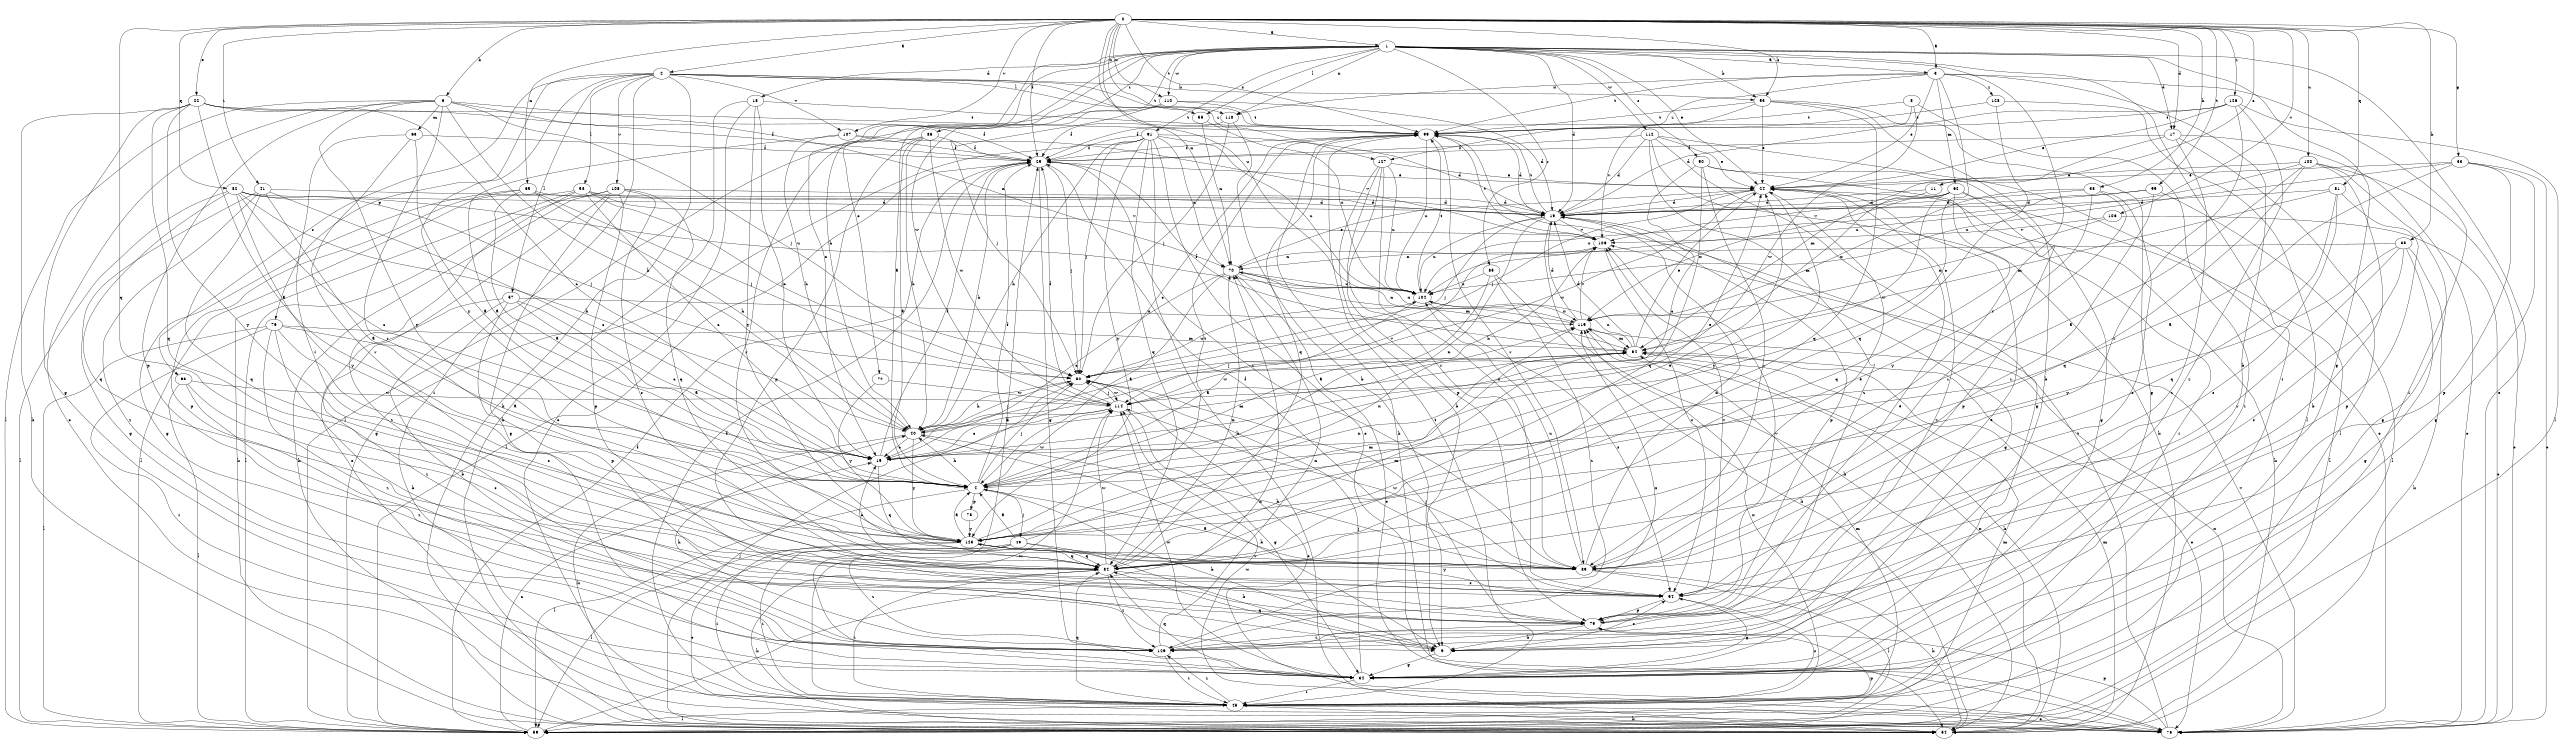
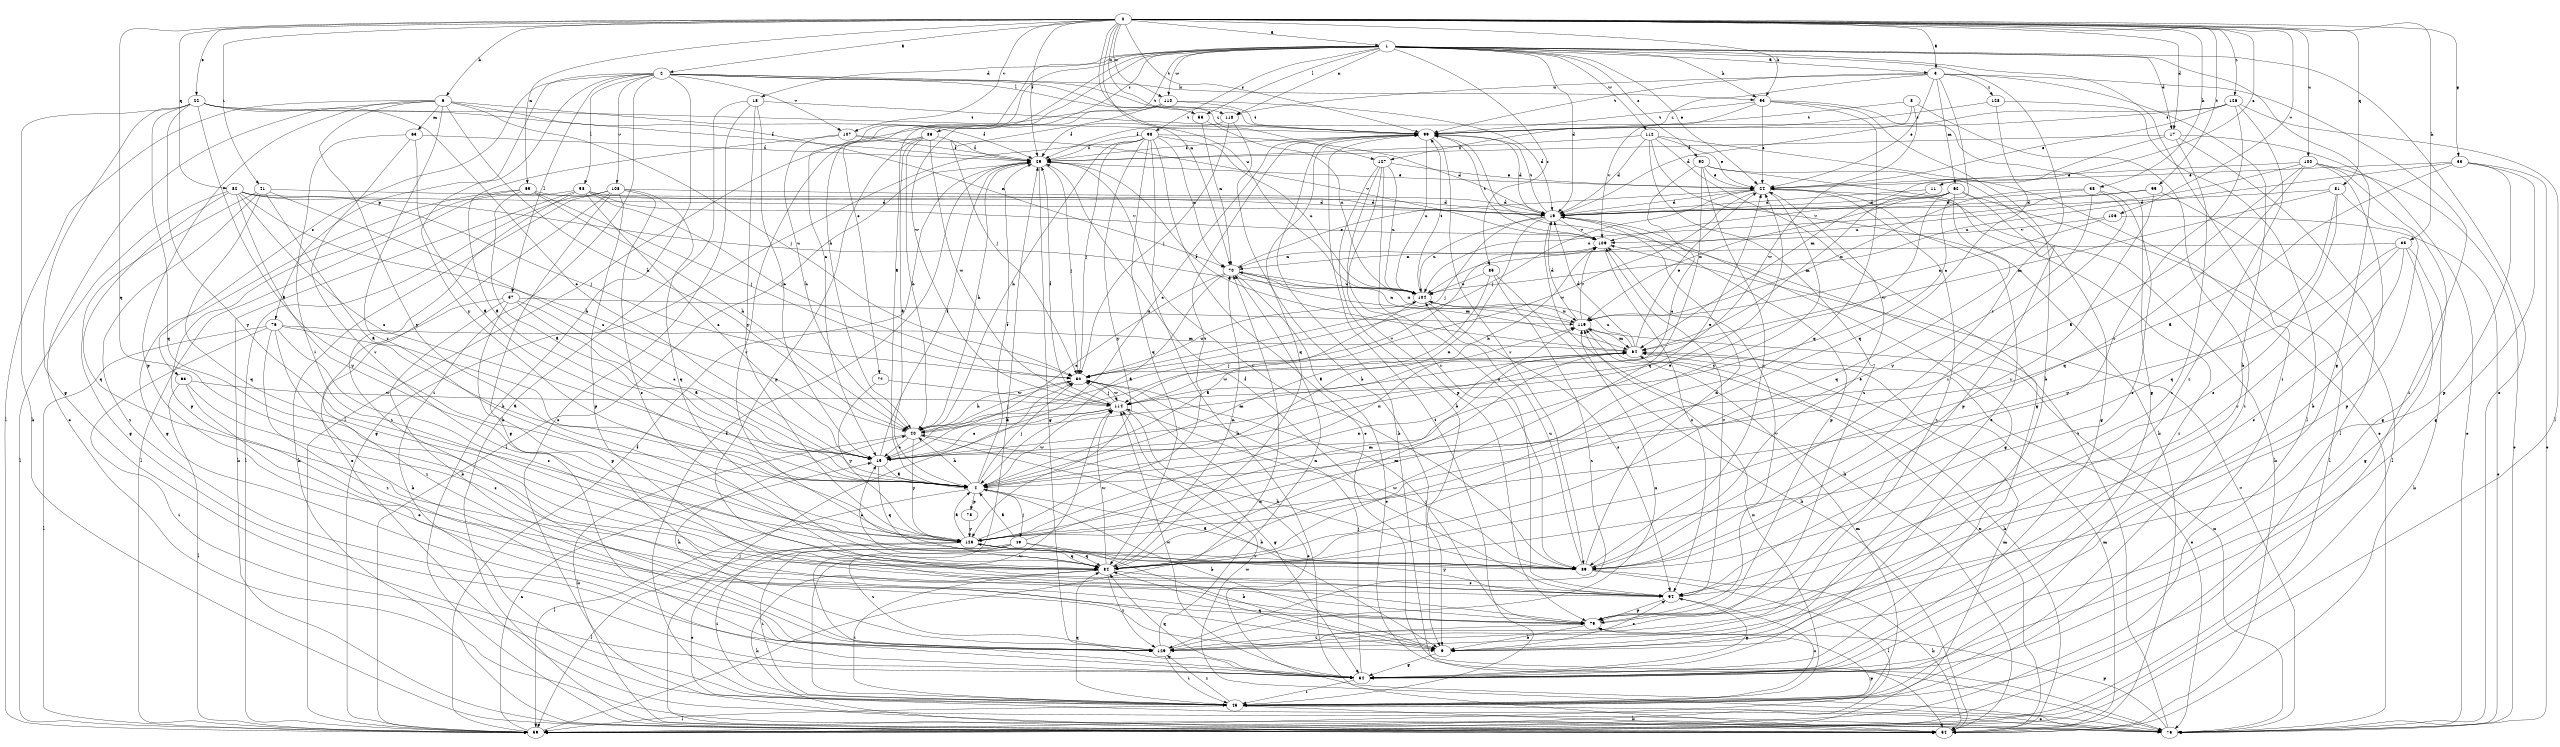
(1150, 135) -> (1150, 135)
(1856, 452) -> (1725, 183)
none -> (922, 482)
(420, 515) -> (420, 515)
